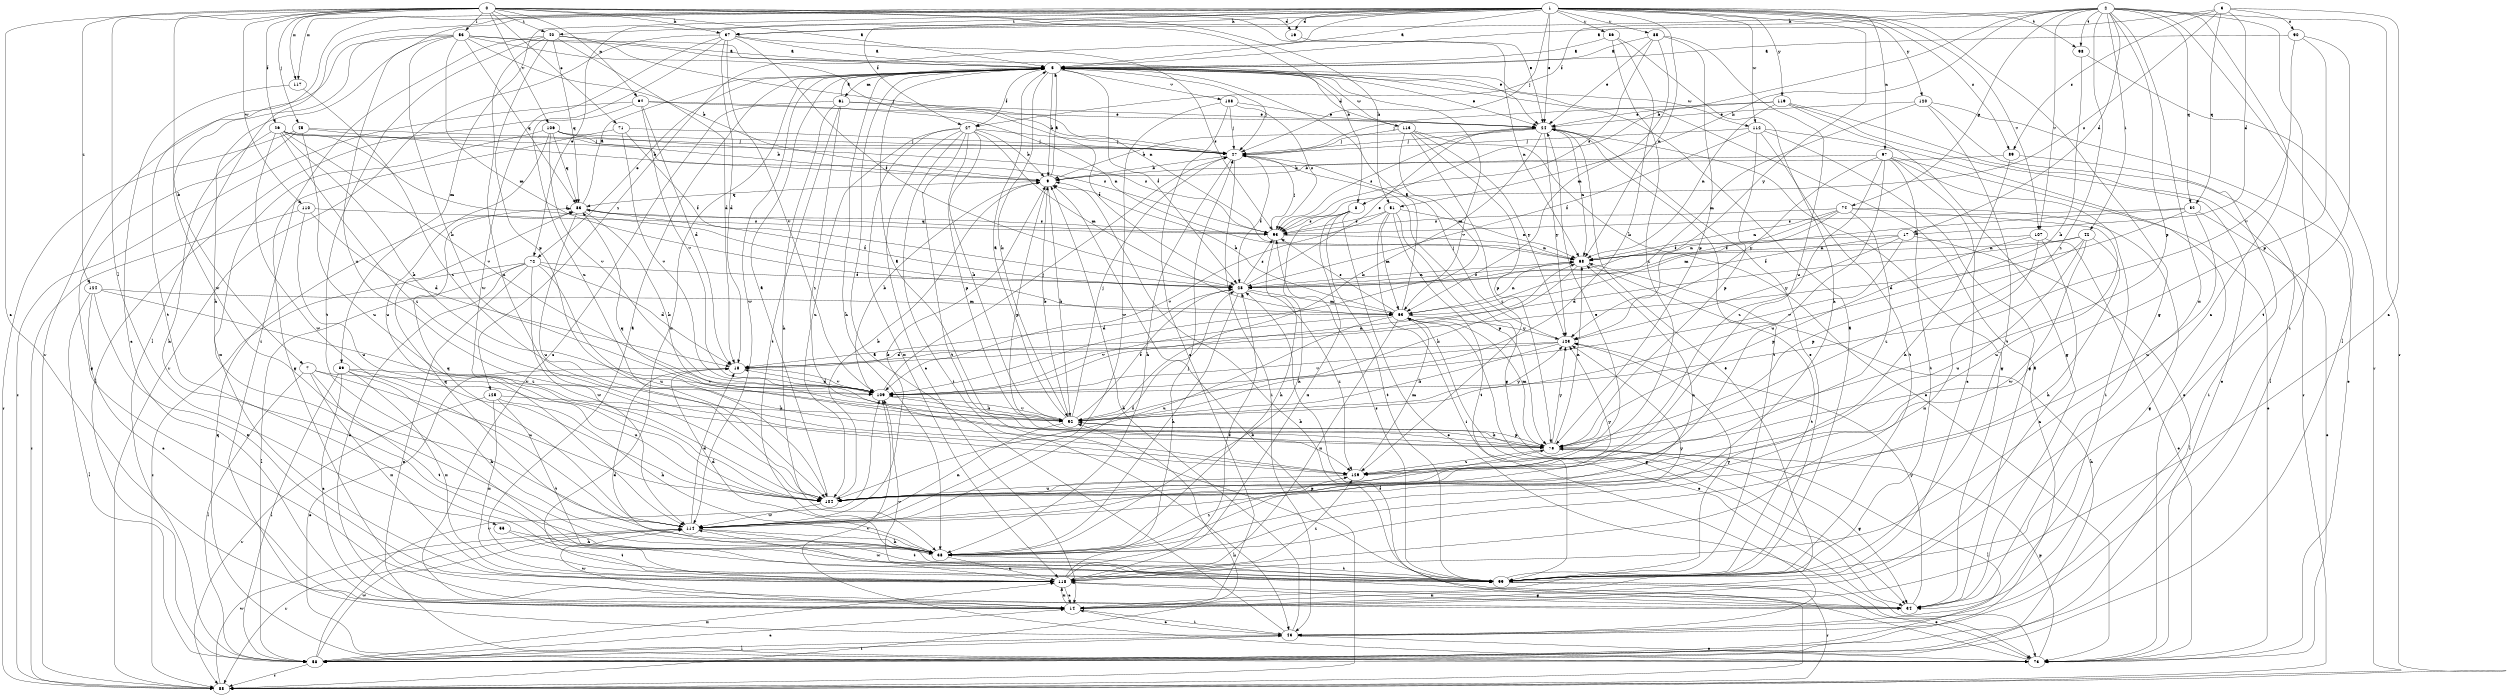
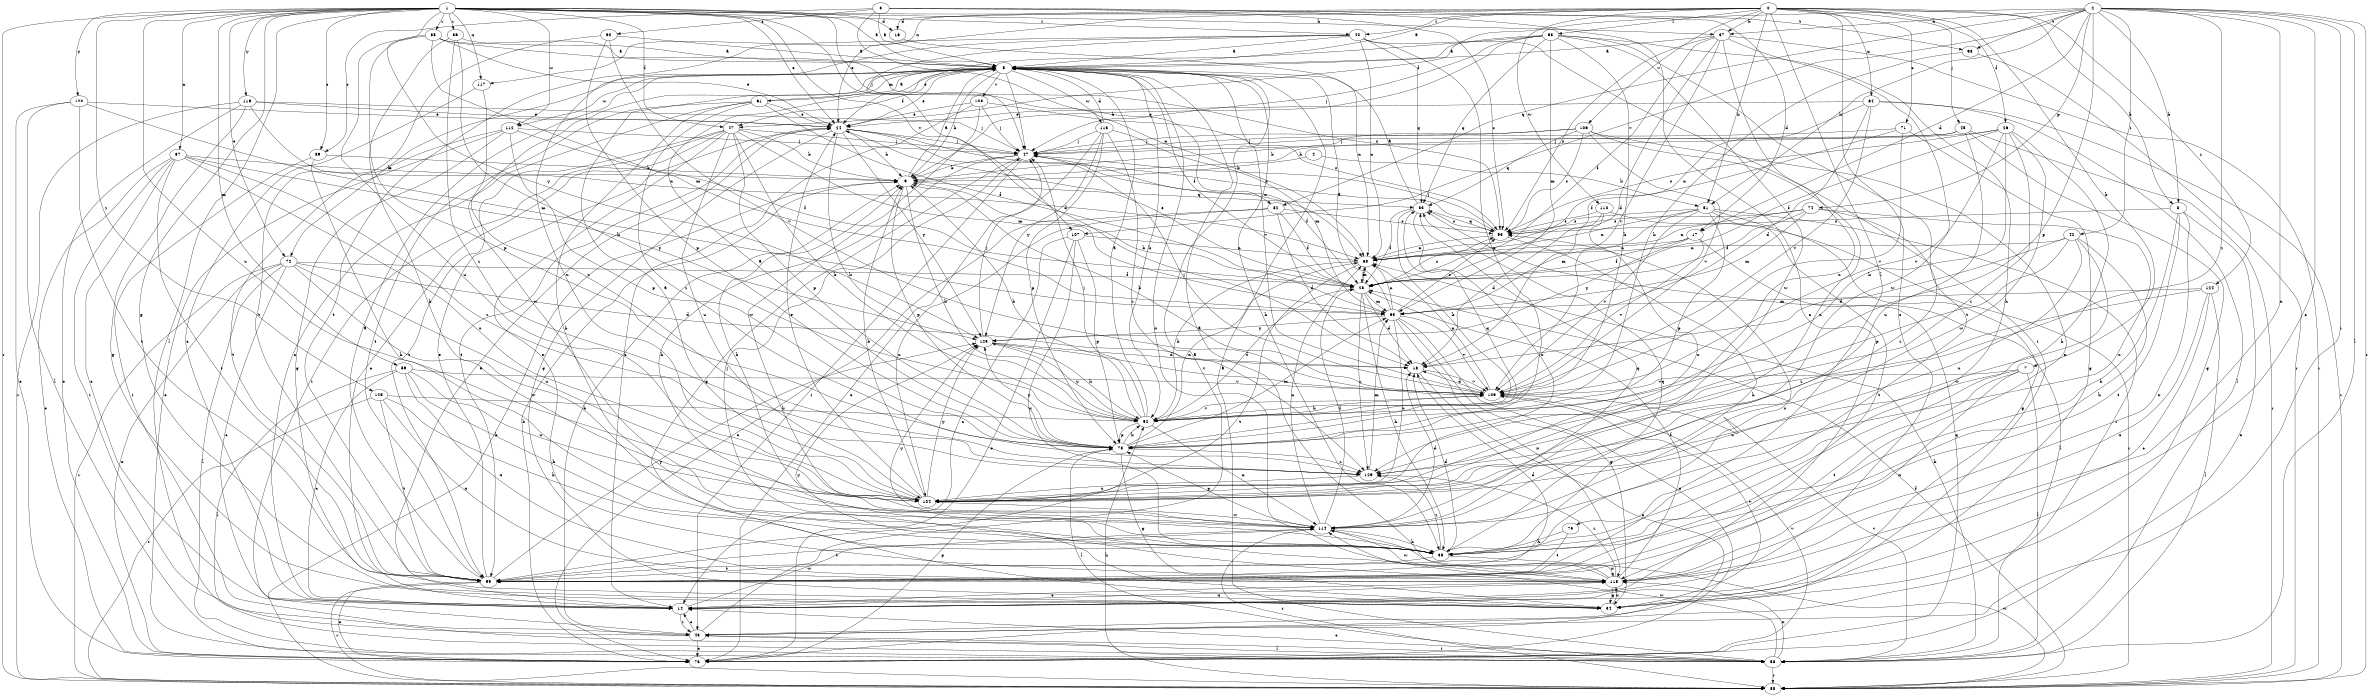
none -> (1314, 155)
(2178, 340) -> (2009, 424)
(502, 529) -> (1571, 529)
